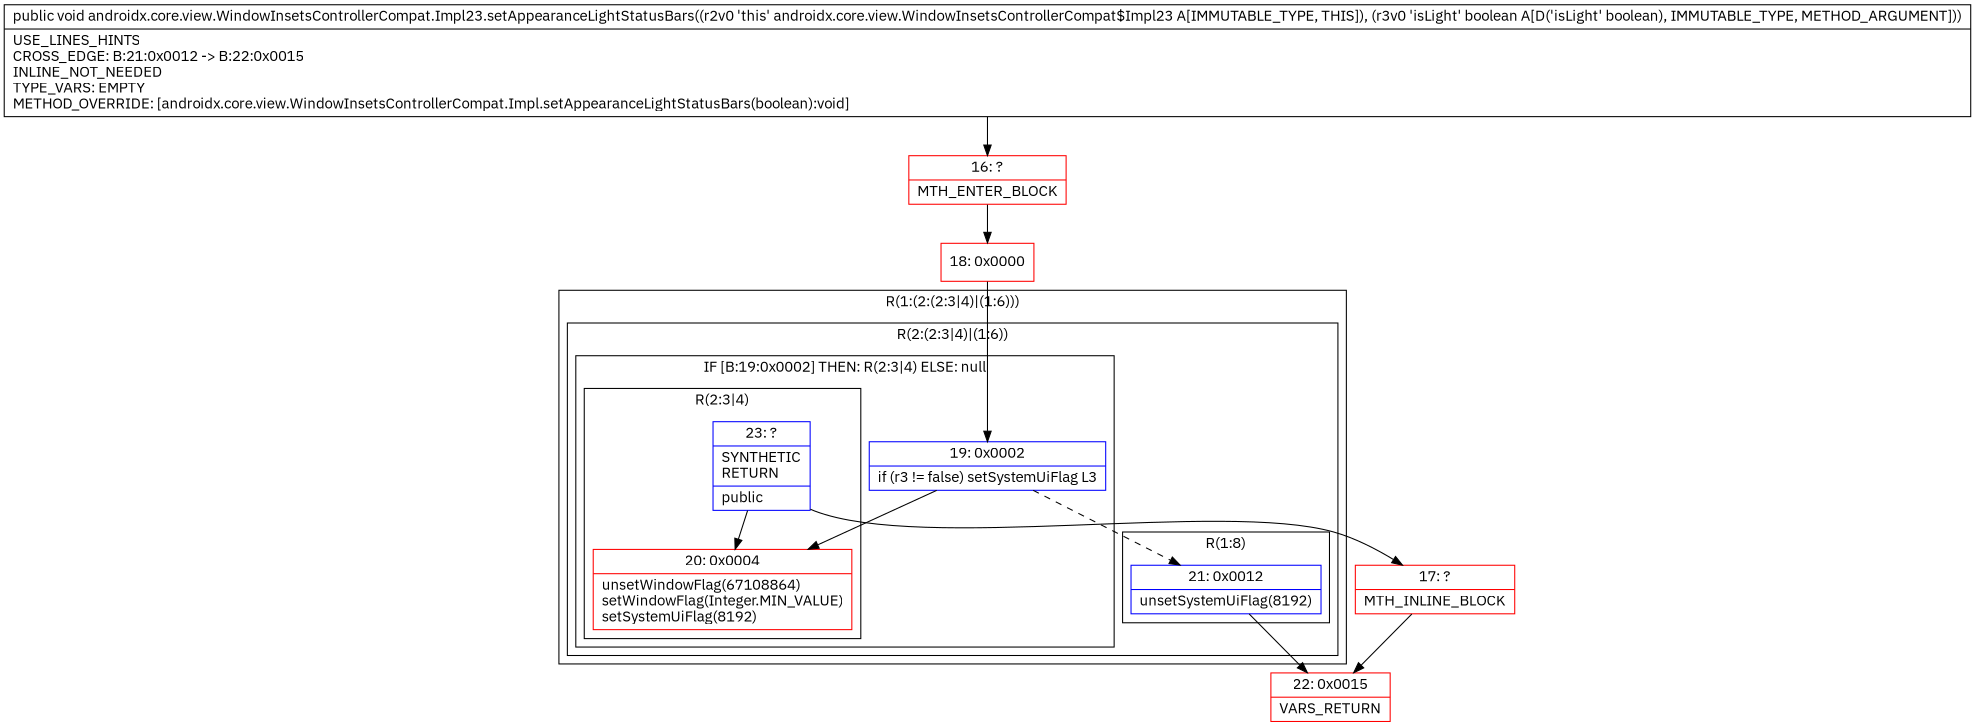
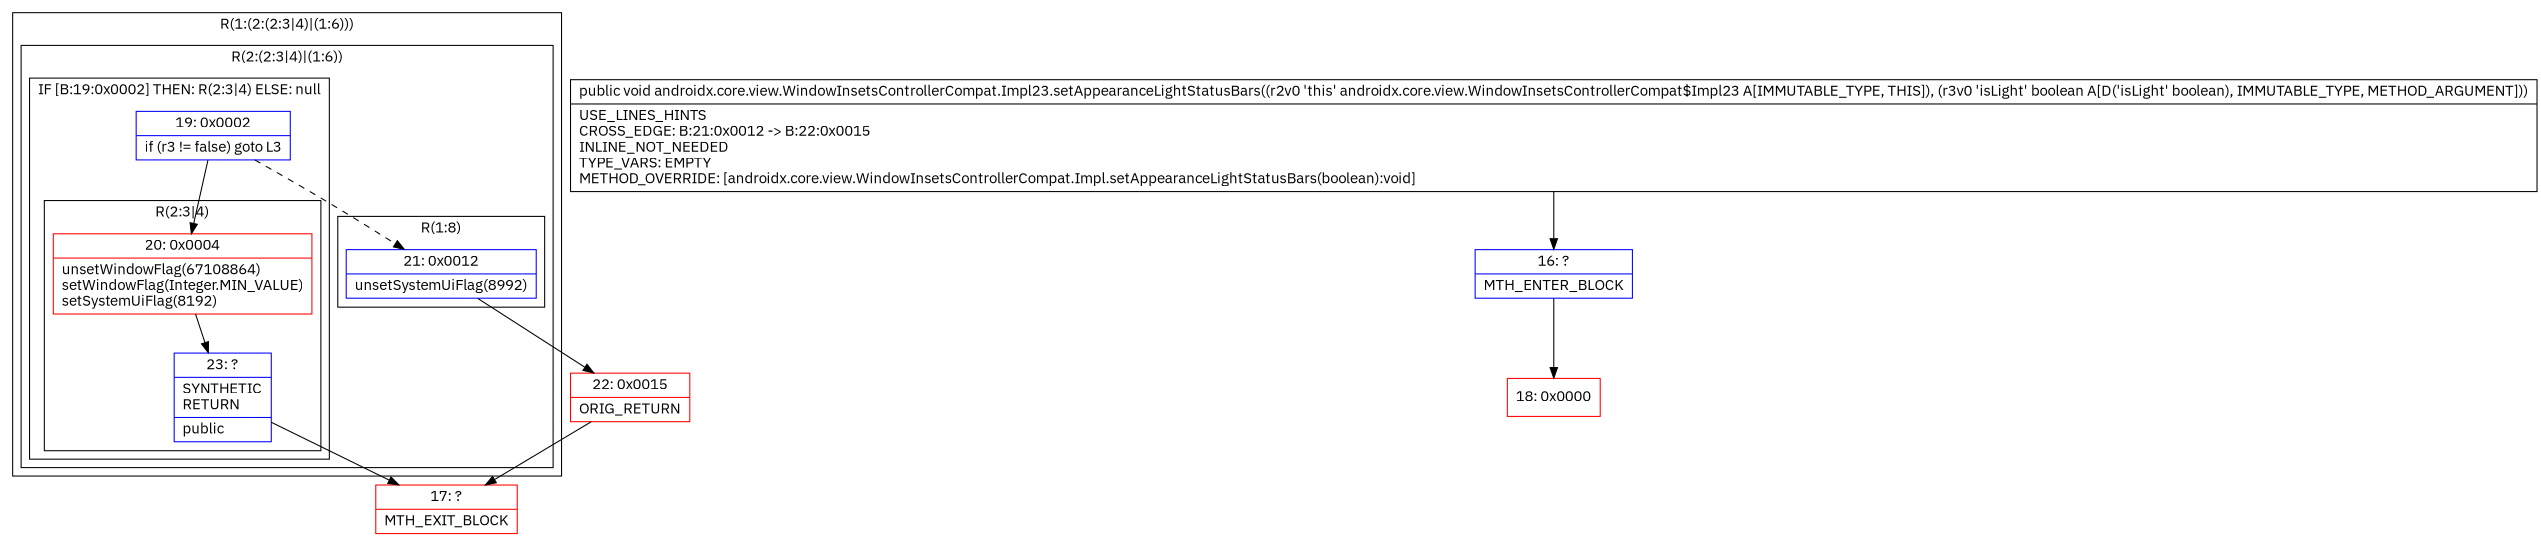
(987, 180) -> (1554, 274)
(987, 349) -> none
(987, 478) -> (213, 147)
(743, 525) -> (200, 328)
(1226, 601) -> (441, 286)
(1435, 601) -> (446, 521)
(1387, 640) -> (543, 451)
(1331, 709) -> (630, 409)
